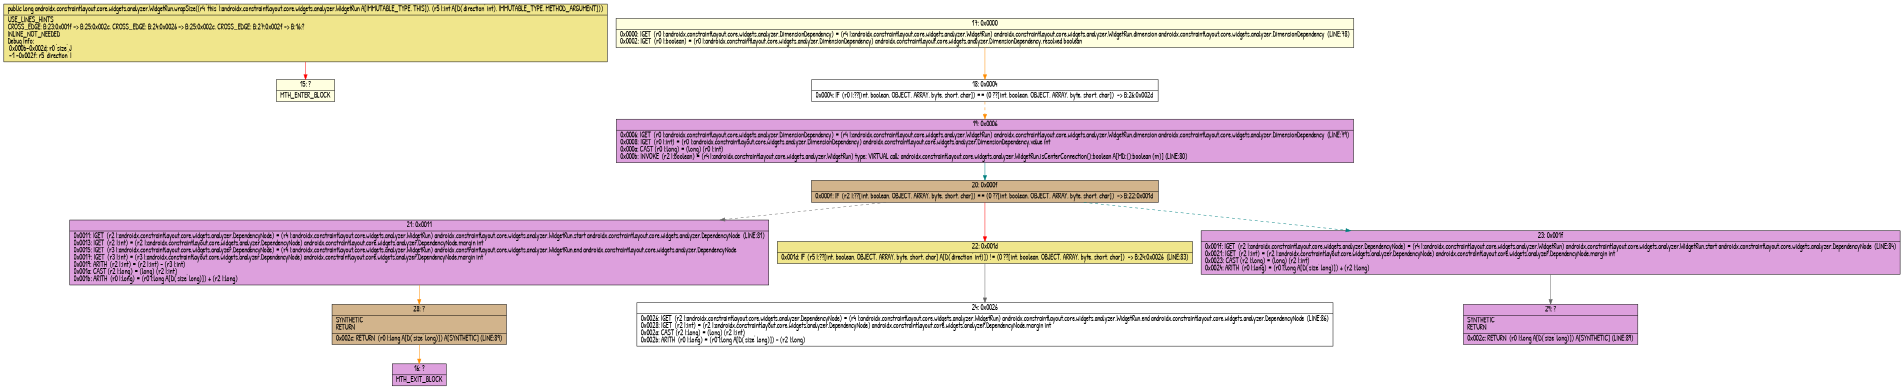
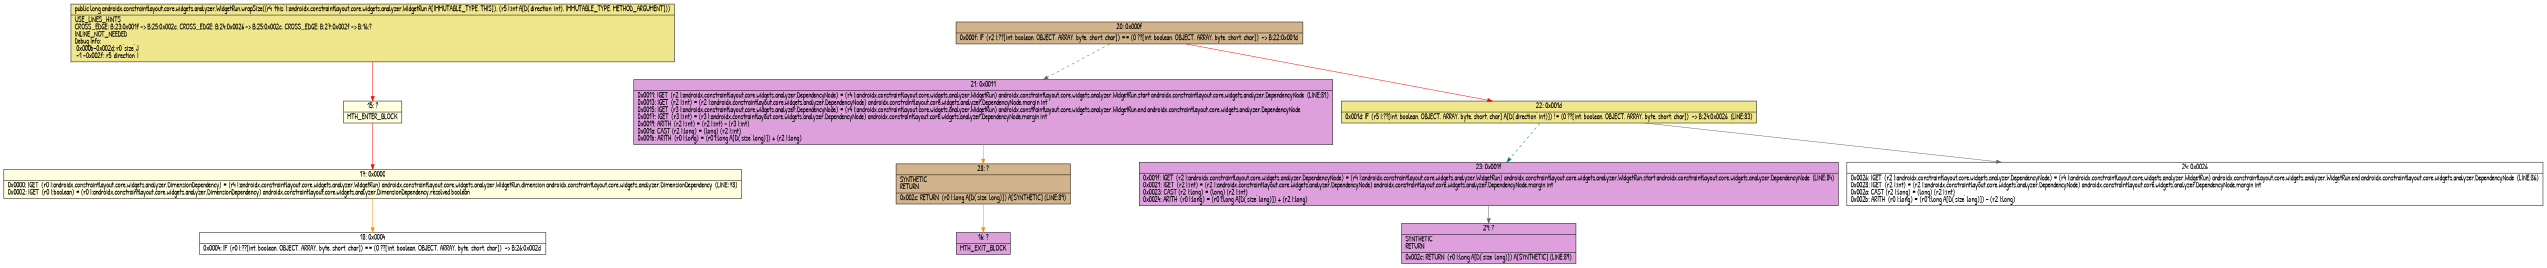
(985, 141) -> none
none -> (373, 144)
(1215, 216) -> (1525, 141)
